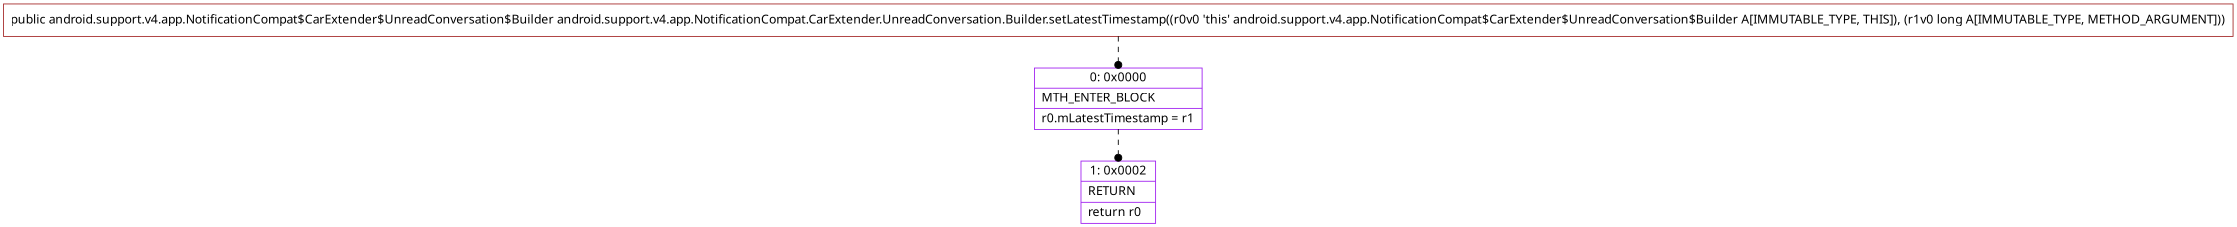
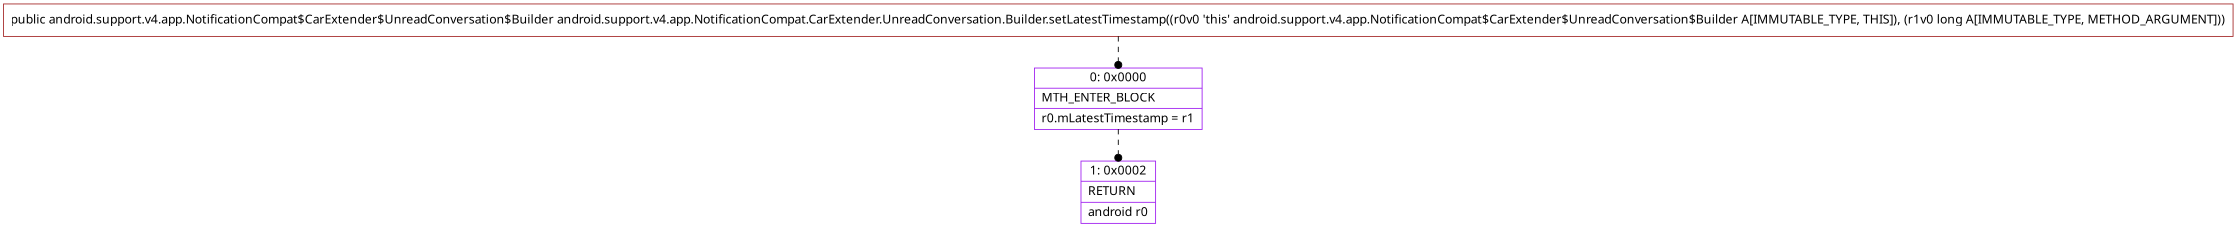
(1115, 212) -> (1118, 212)
